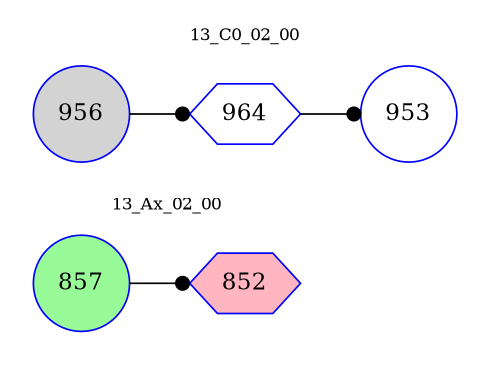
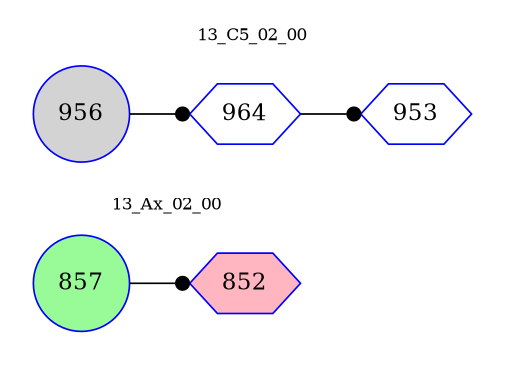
(245, 36) -> (253, 36)
(409, 114) -> (416, 114)
